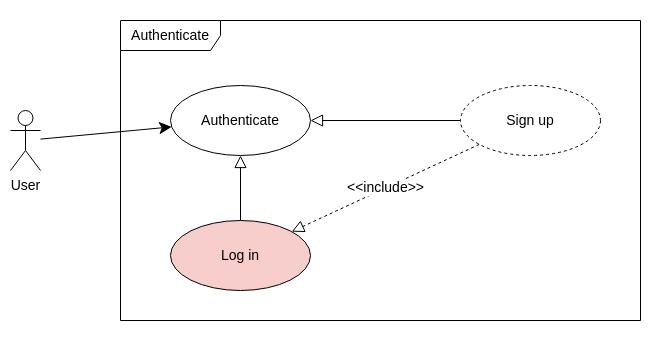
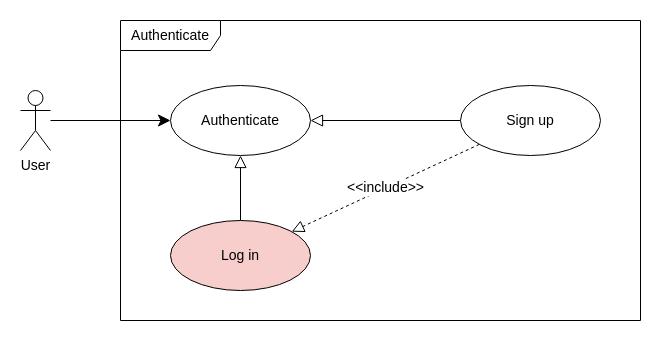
(531, 121) -> (531, 121)
(26, 141) -> (36, 121)
